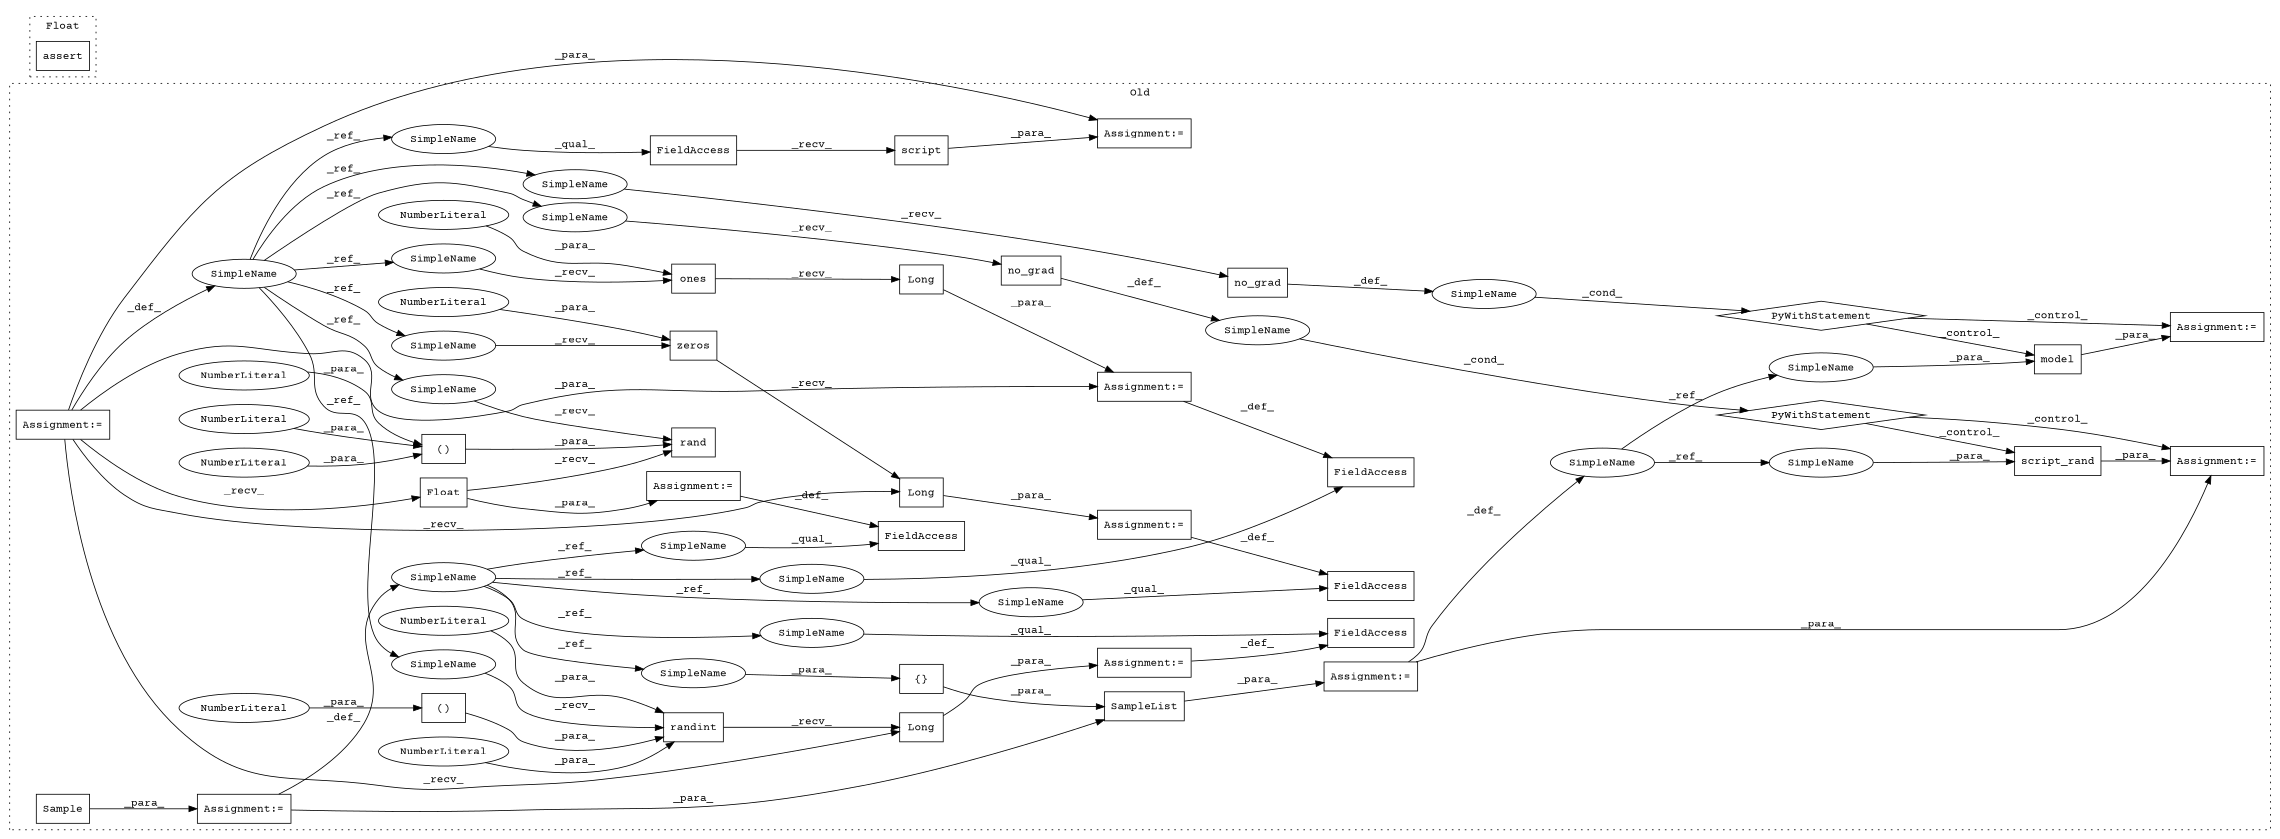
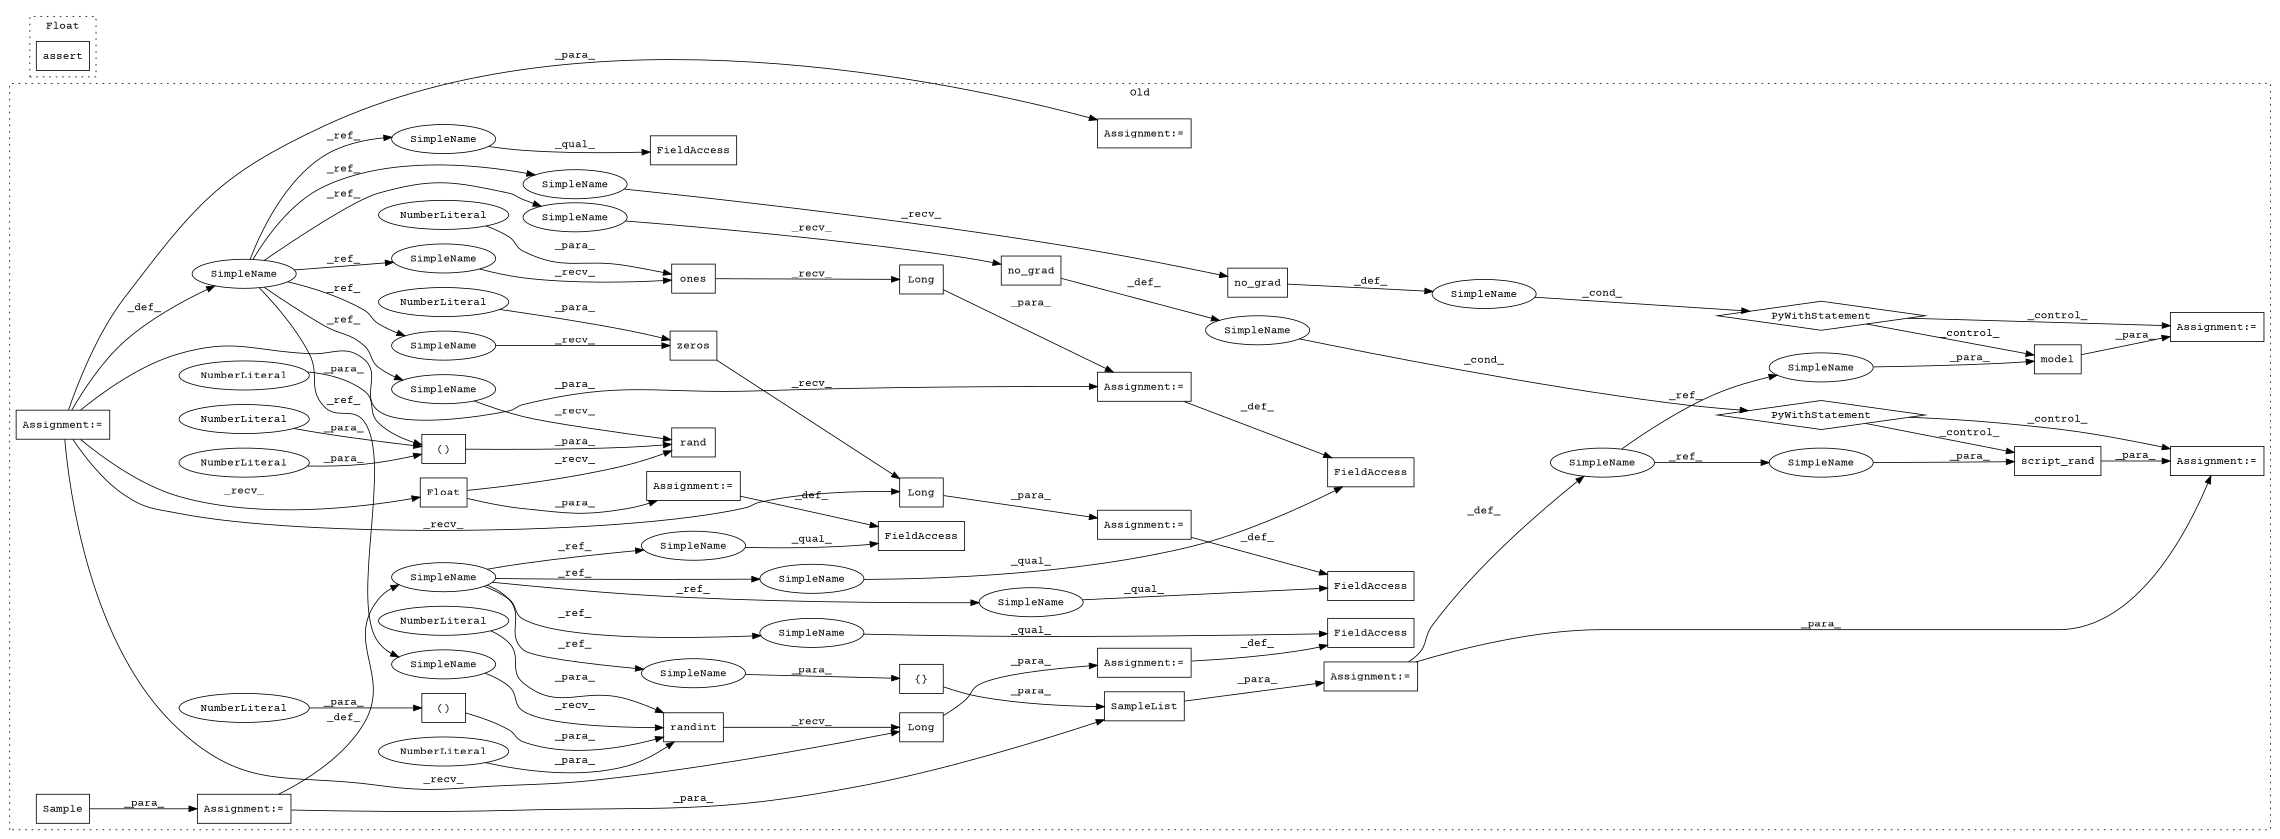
(921, 150) -> none
